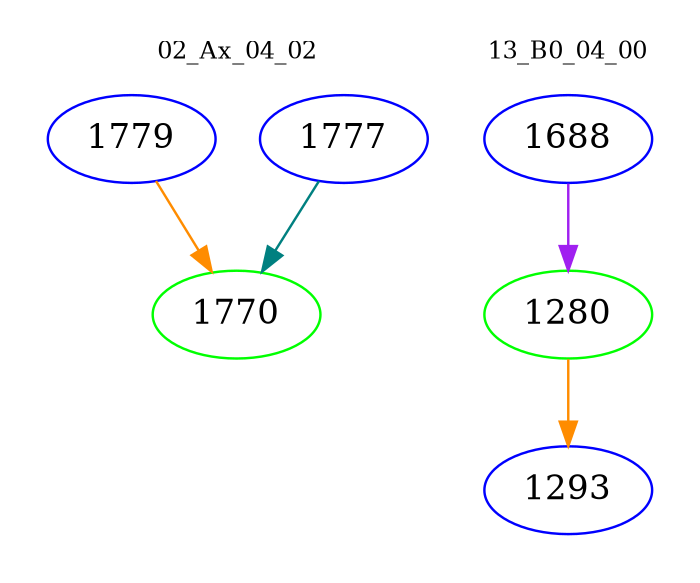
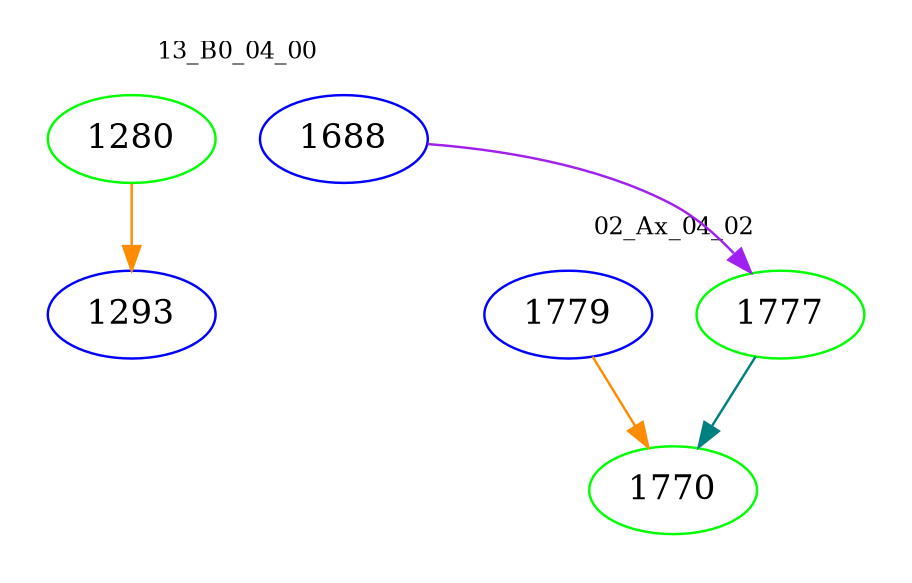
(344, 139) -> (780, 315)
(568, 215) -> (591, 172)
